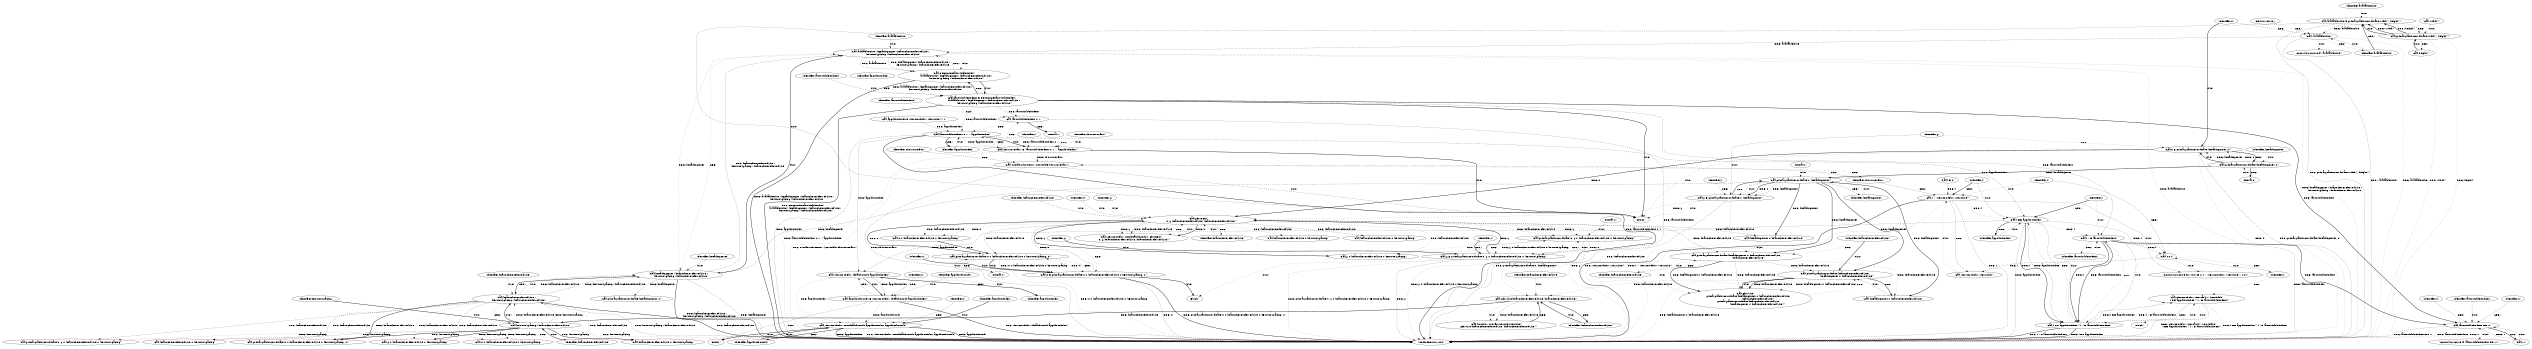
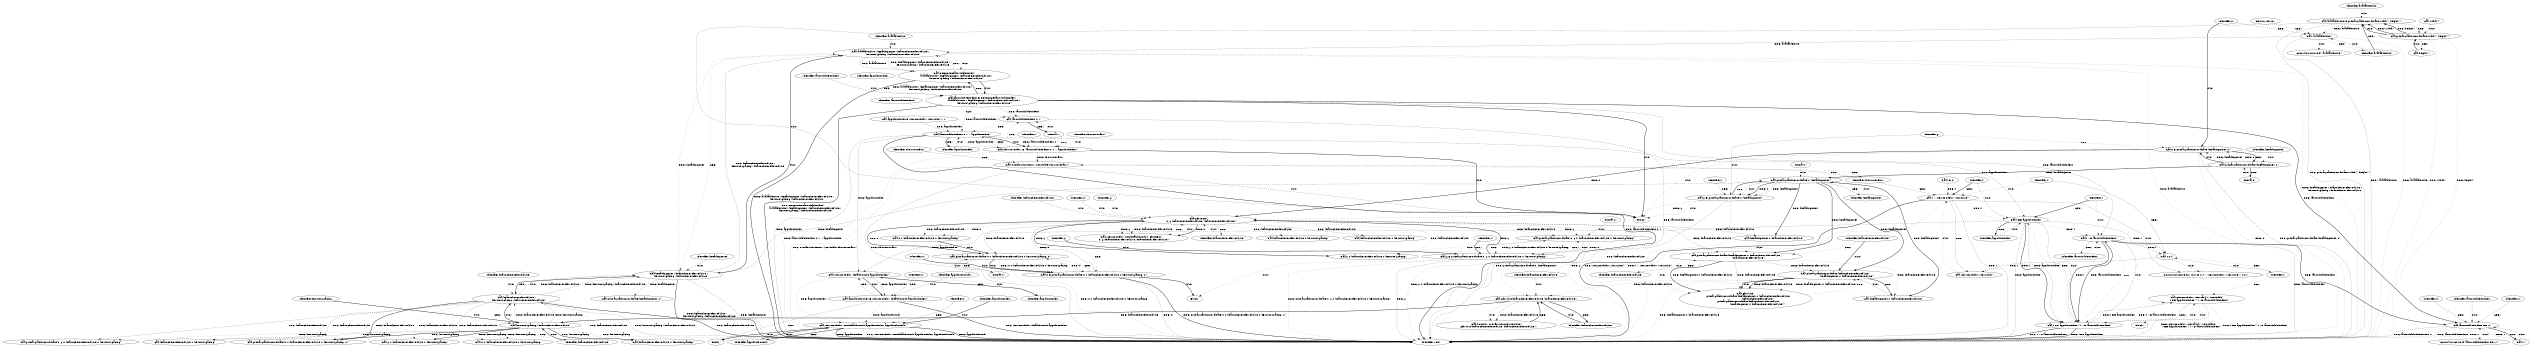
none -> (1045, 126)
(1431, 342) -> (1431, 342)
